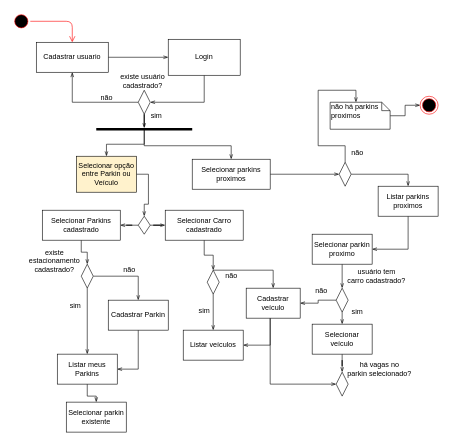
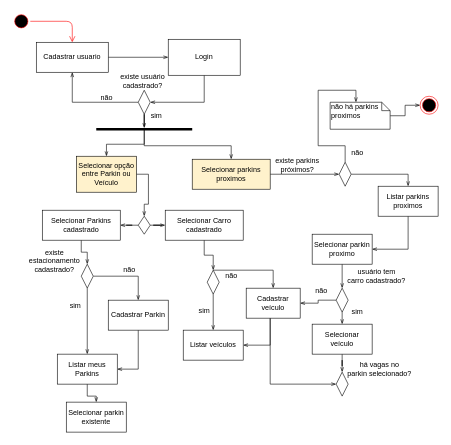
none -> (297, 165)
(231, 174) -> (231, 174)
